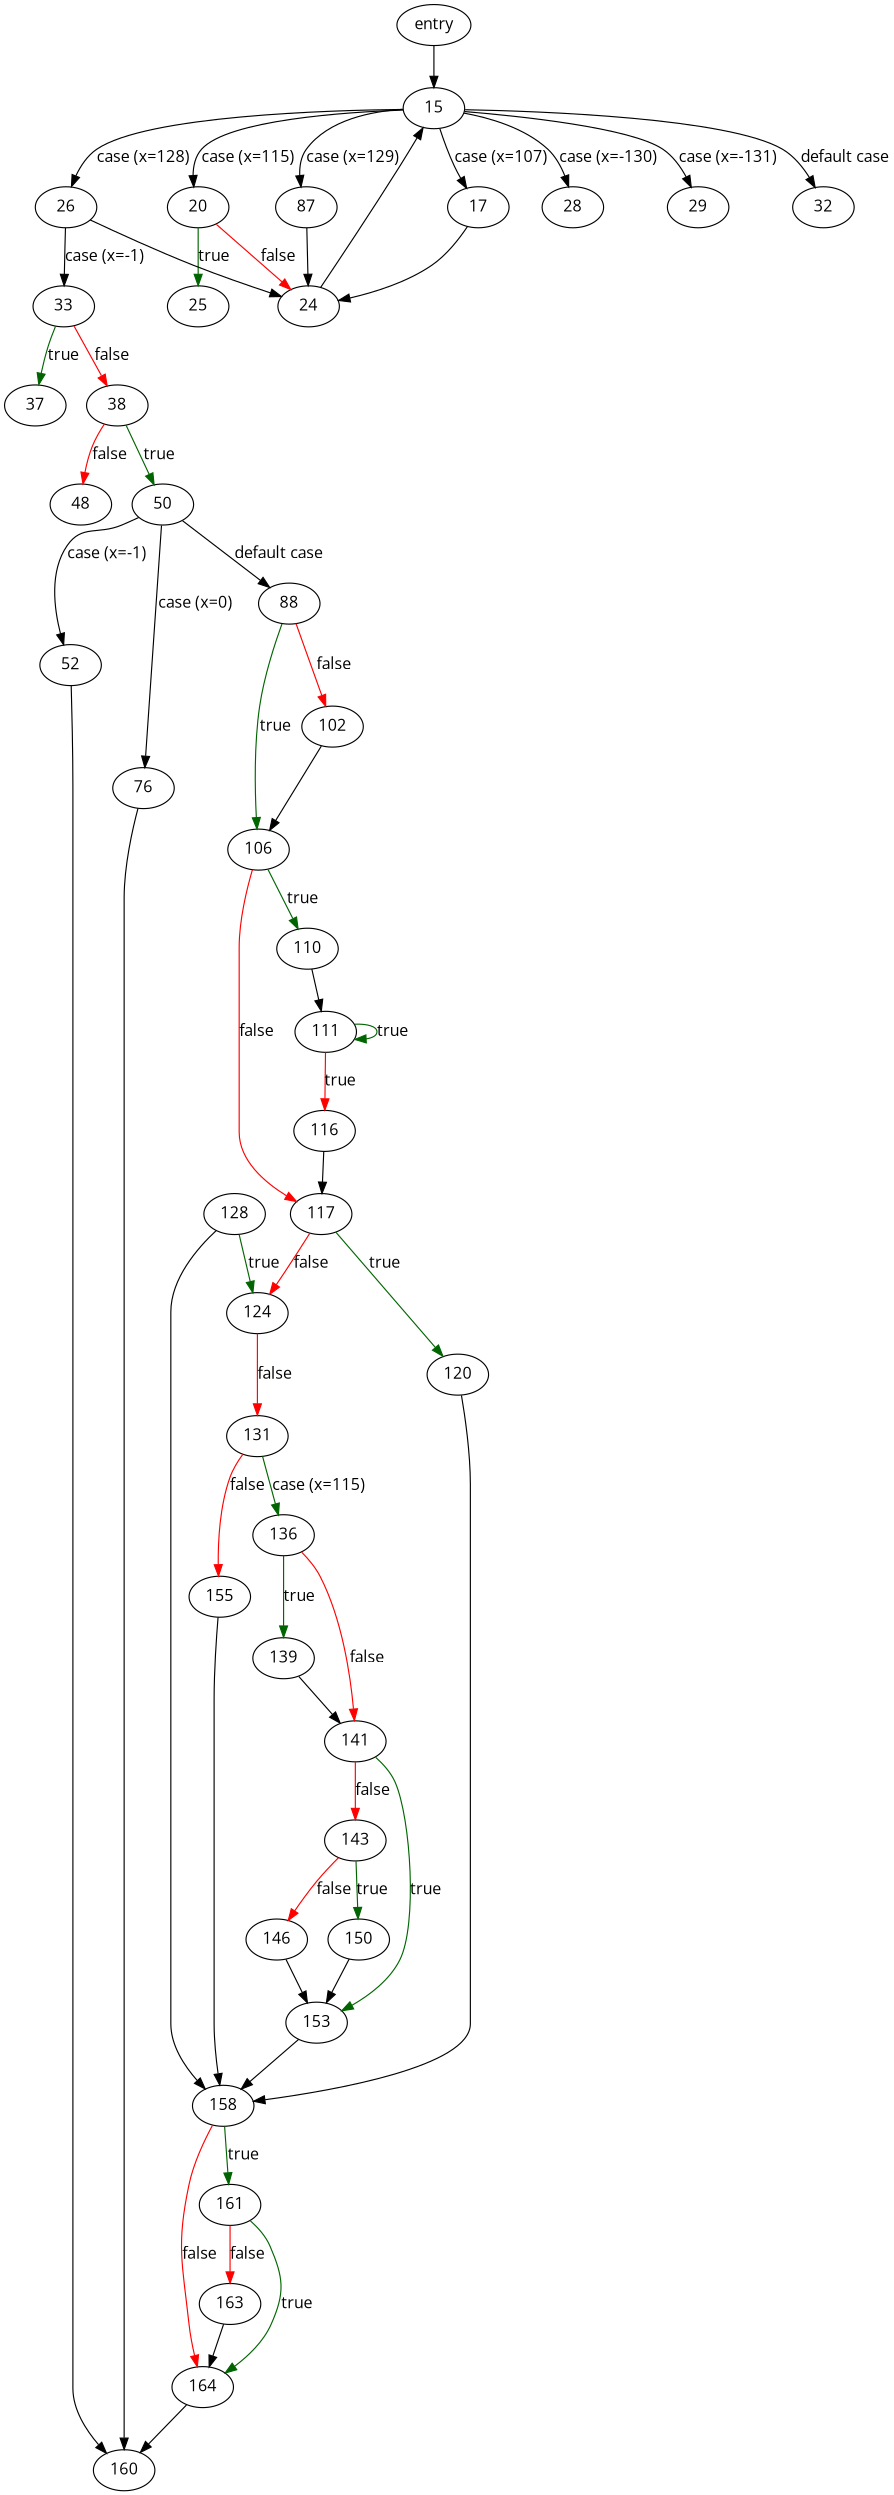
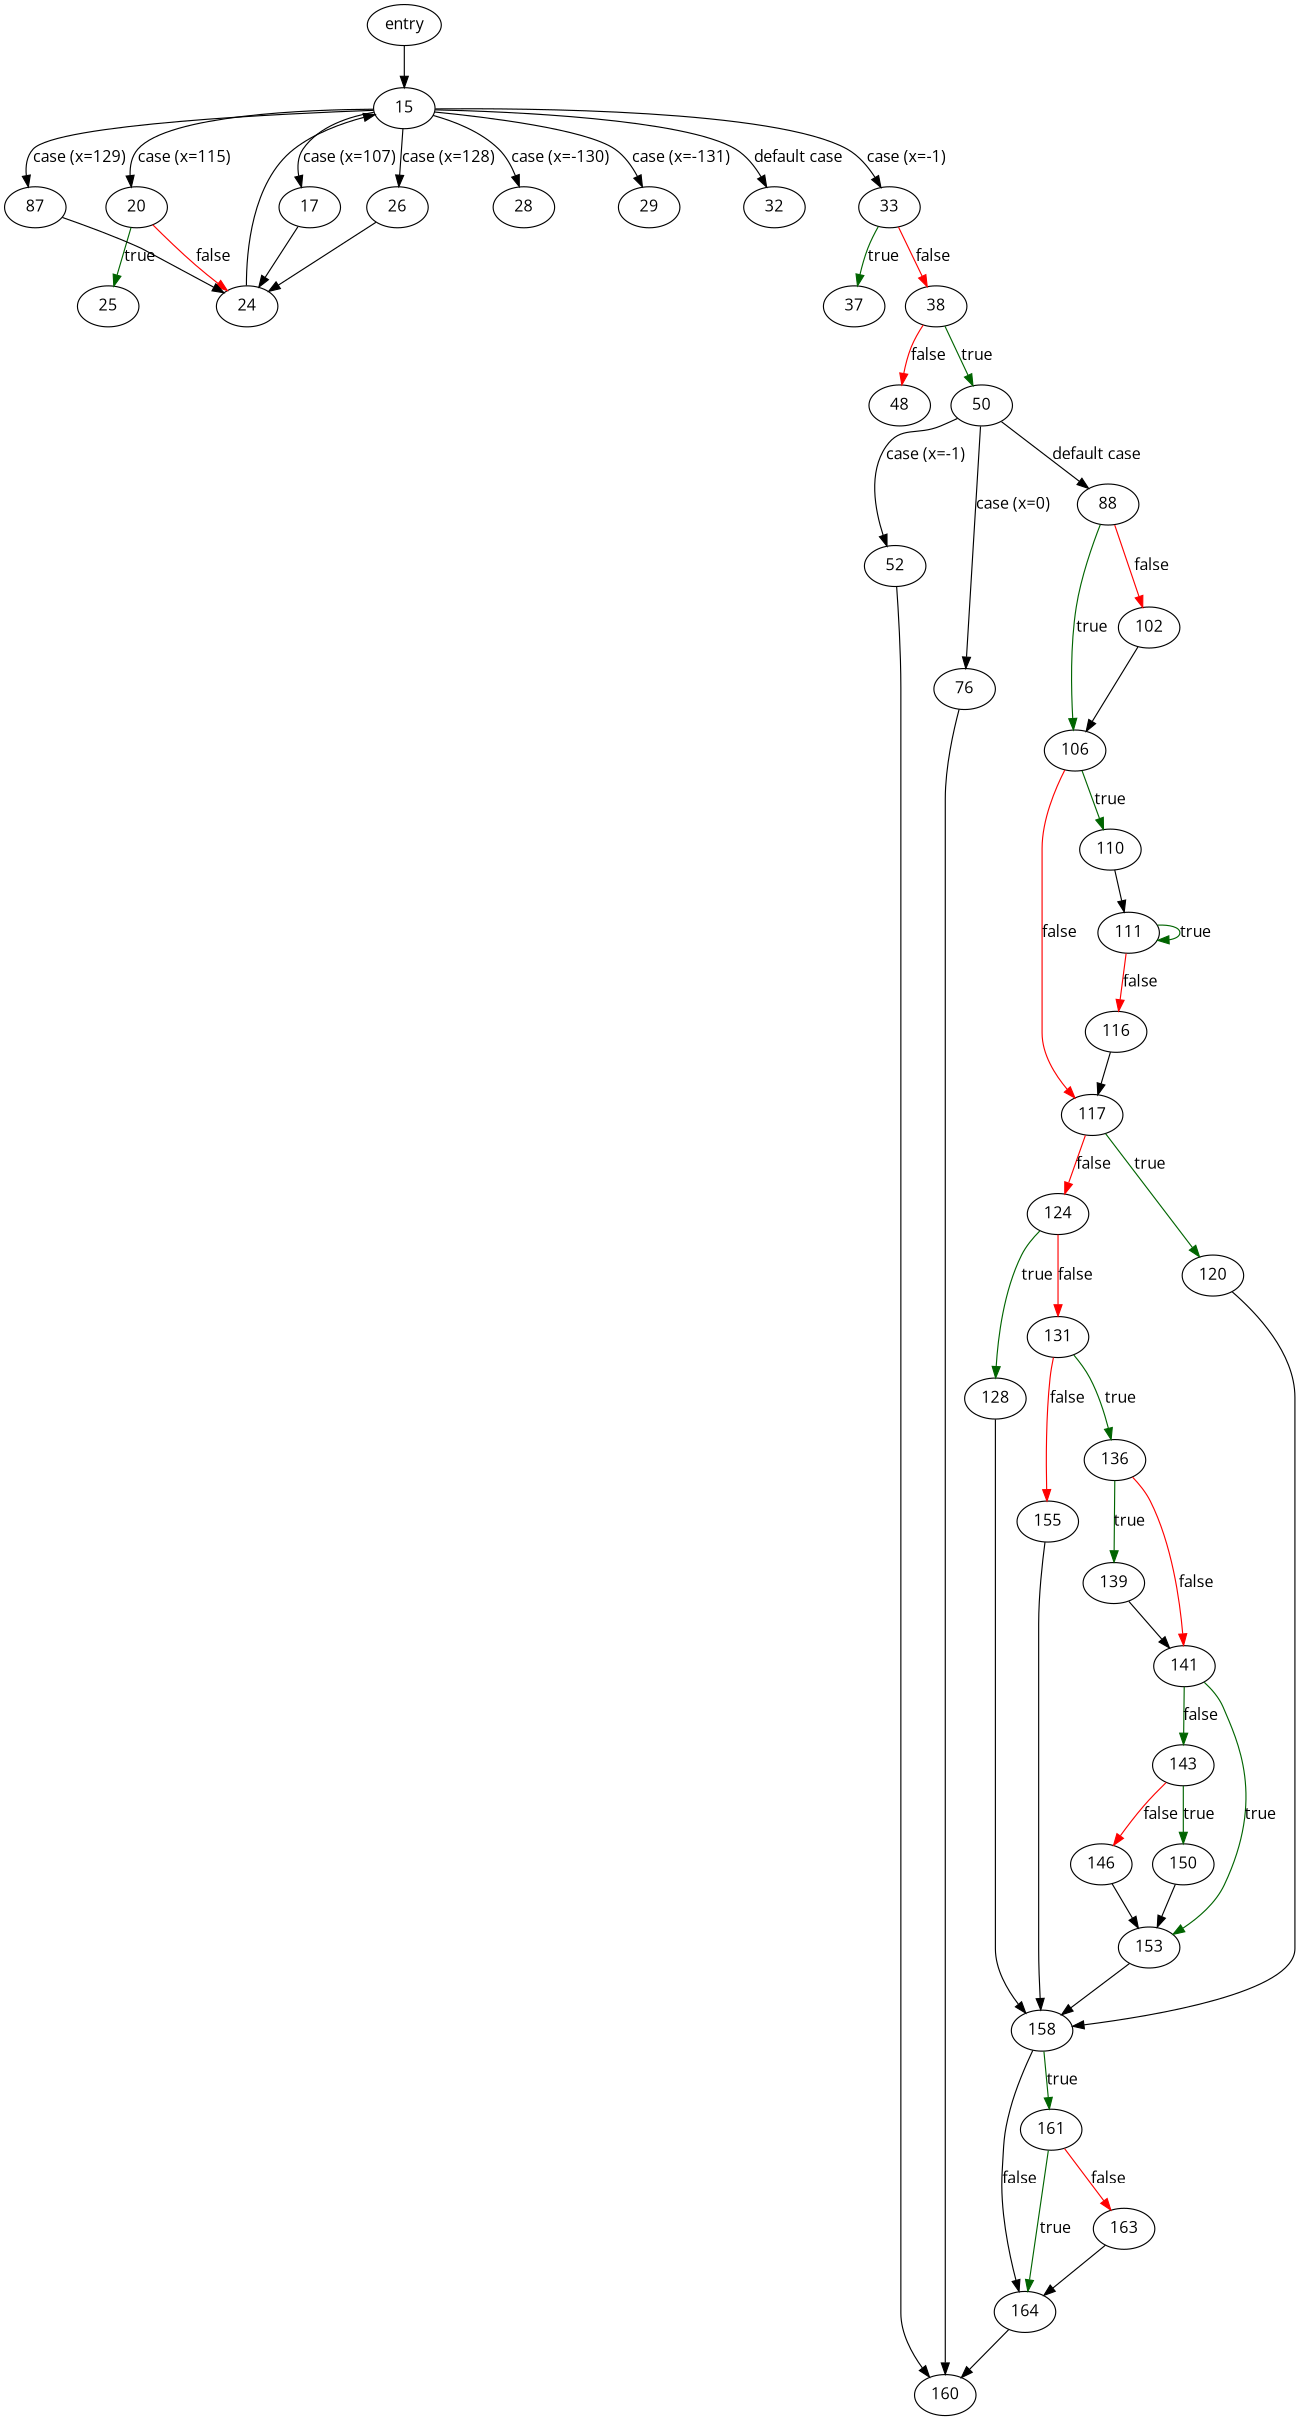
(65, 251) -> (663, 115)
(341, 1081) -> (1141, 982)
(245, 1258) -> (1007, 1295)
(319, 1486) -> (1121, 1399)
(355, 1785) -> (1184, 1710)
(182, 2238) -> (1003, 2164)
